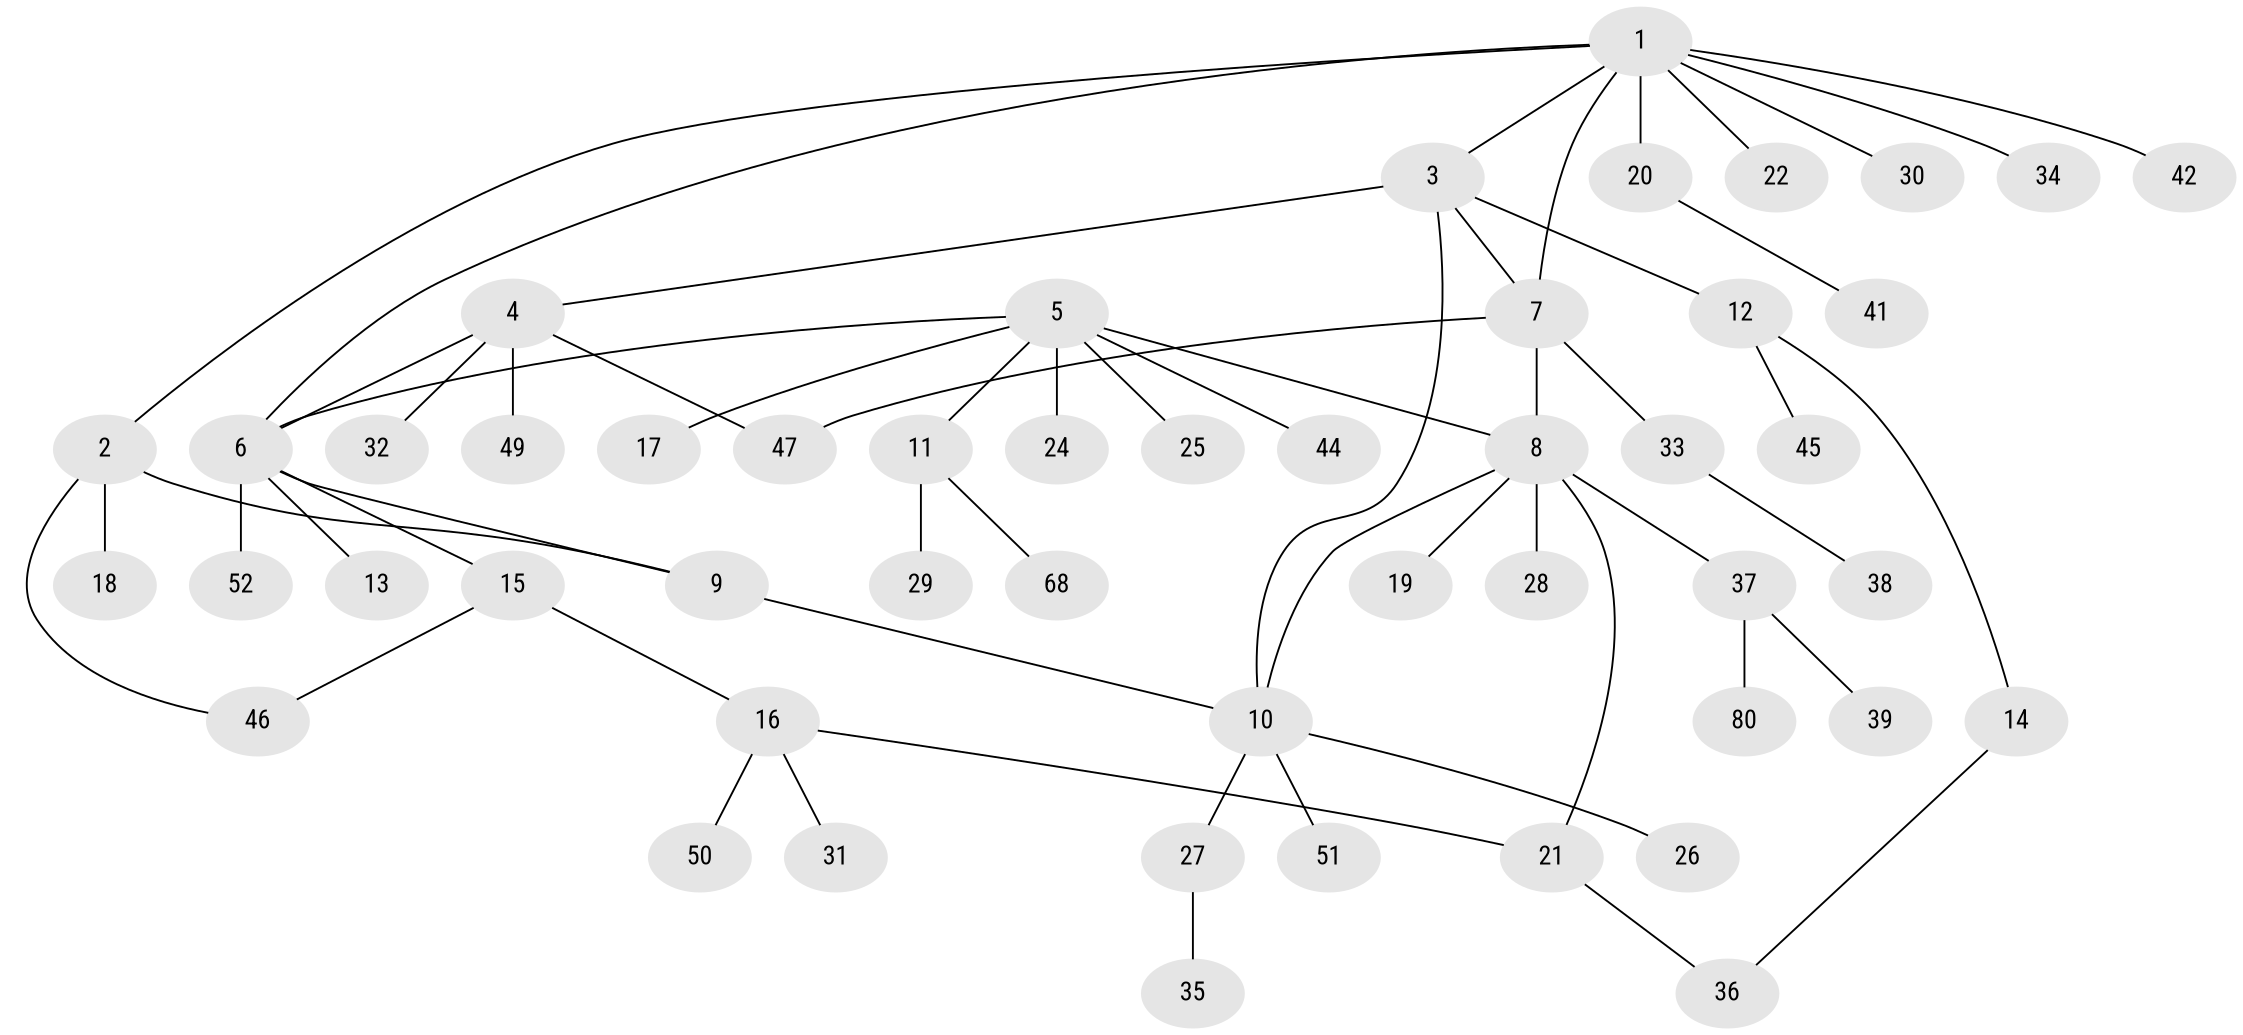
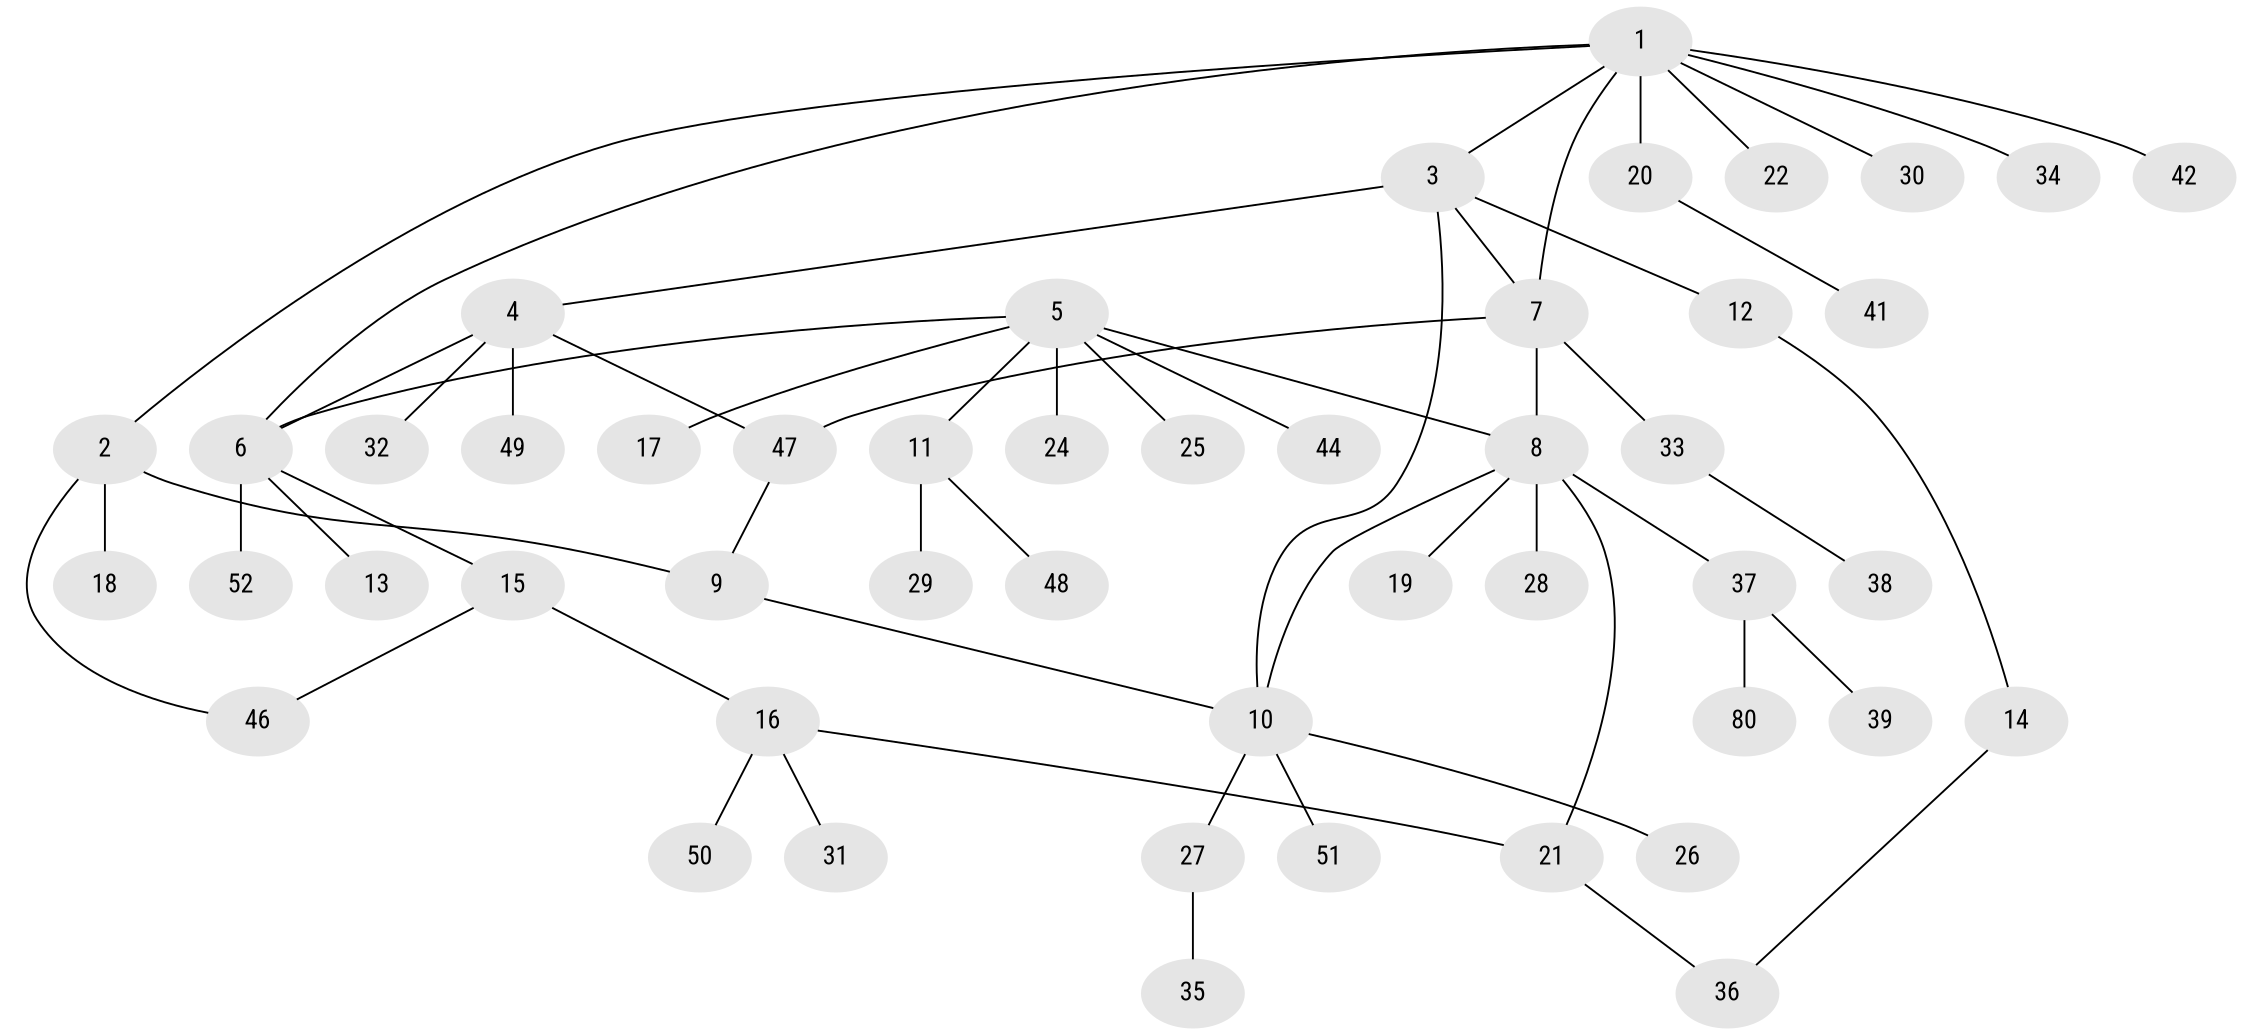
(1809, 450) -> none
(454, 520) -> (751, 518)
(1057, 586) -> (1057, 586)
